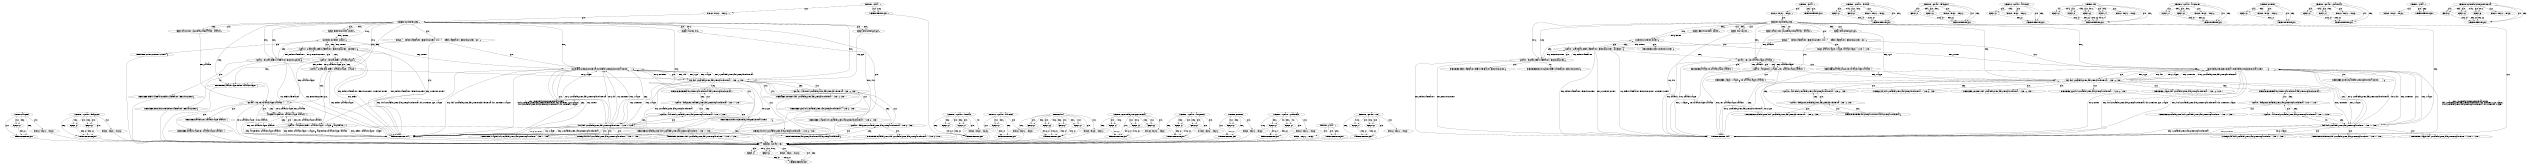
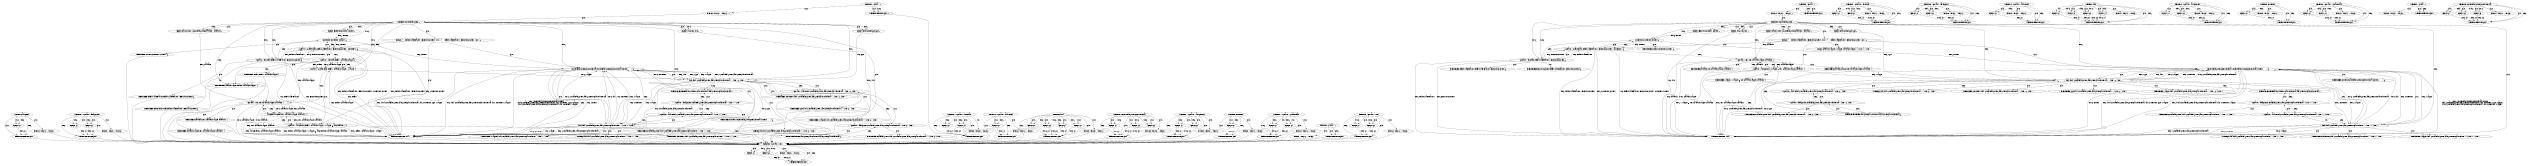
none -> (261, 75)
